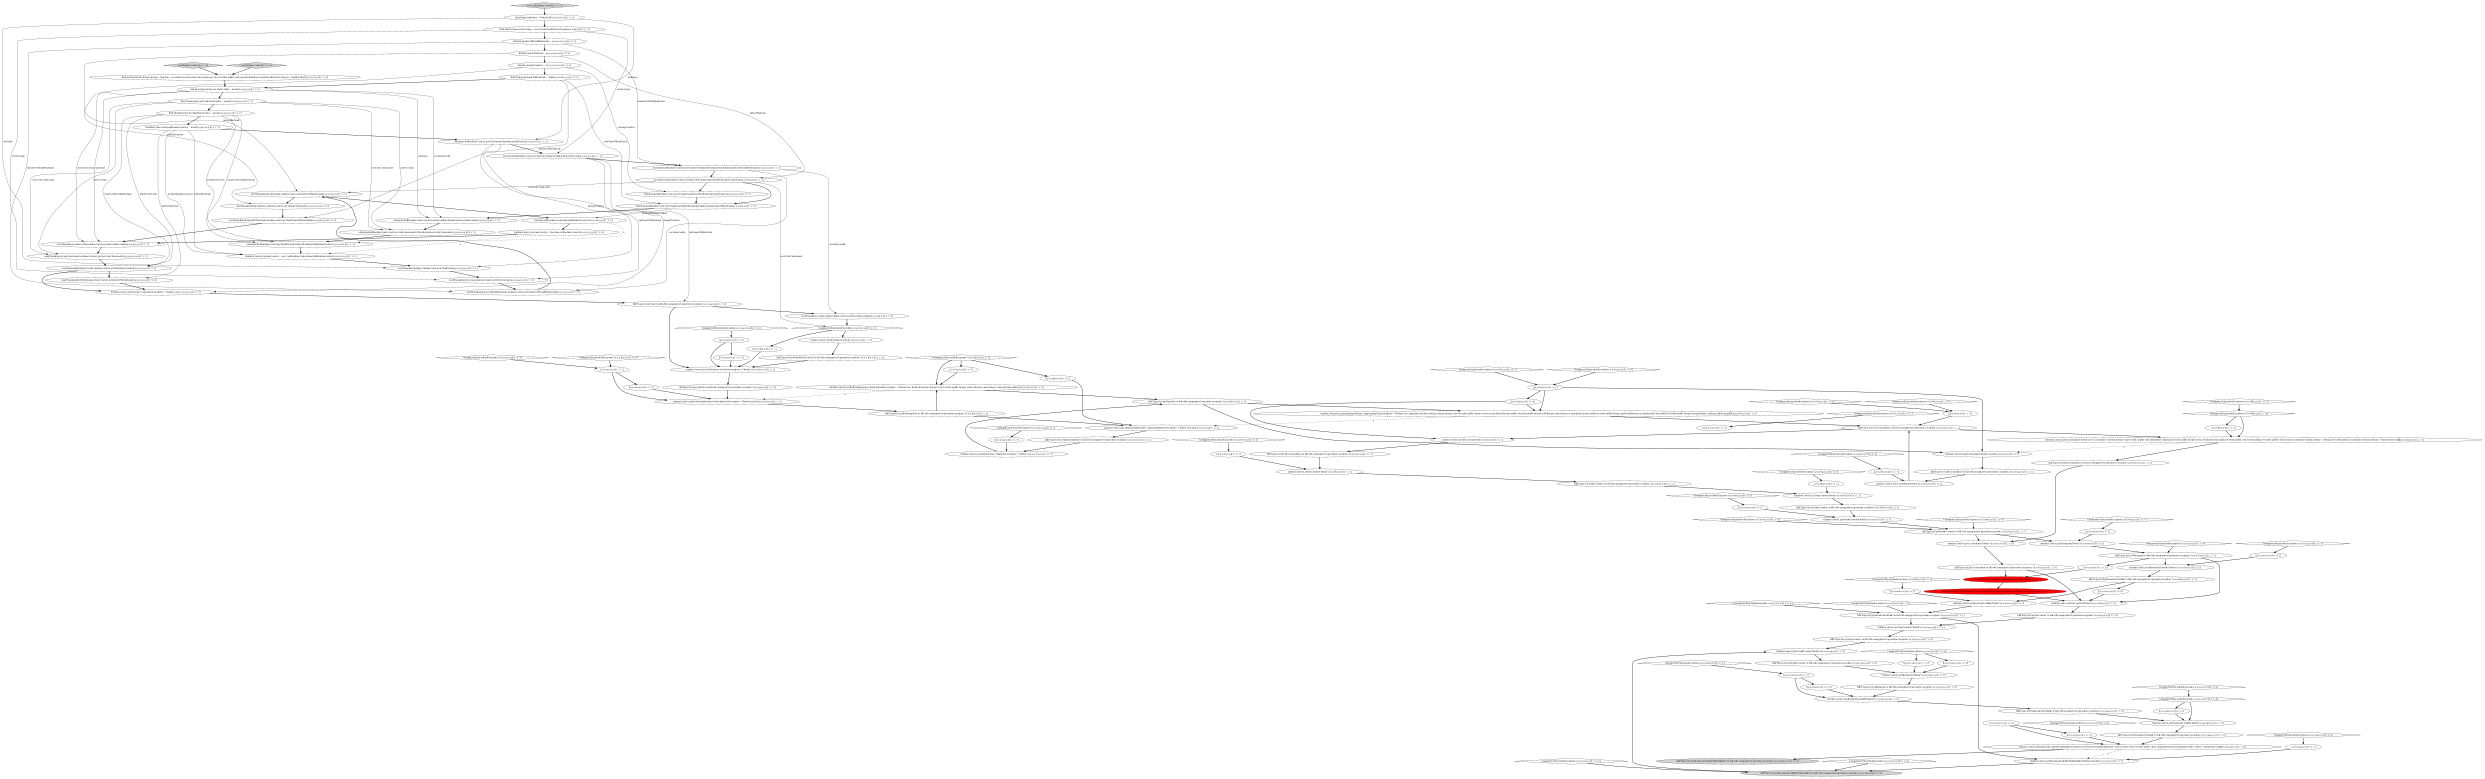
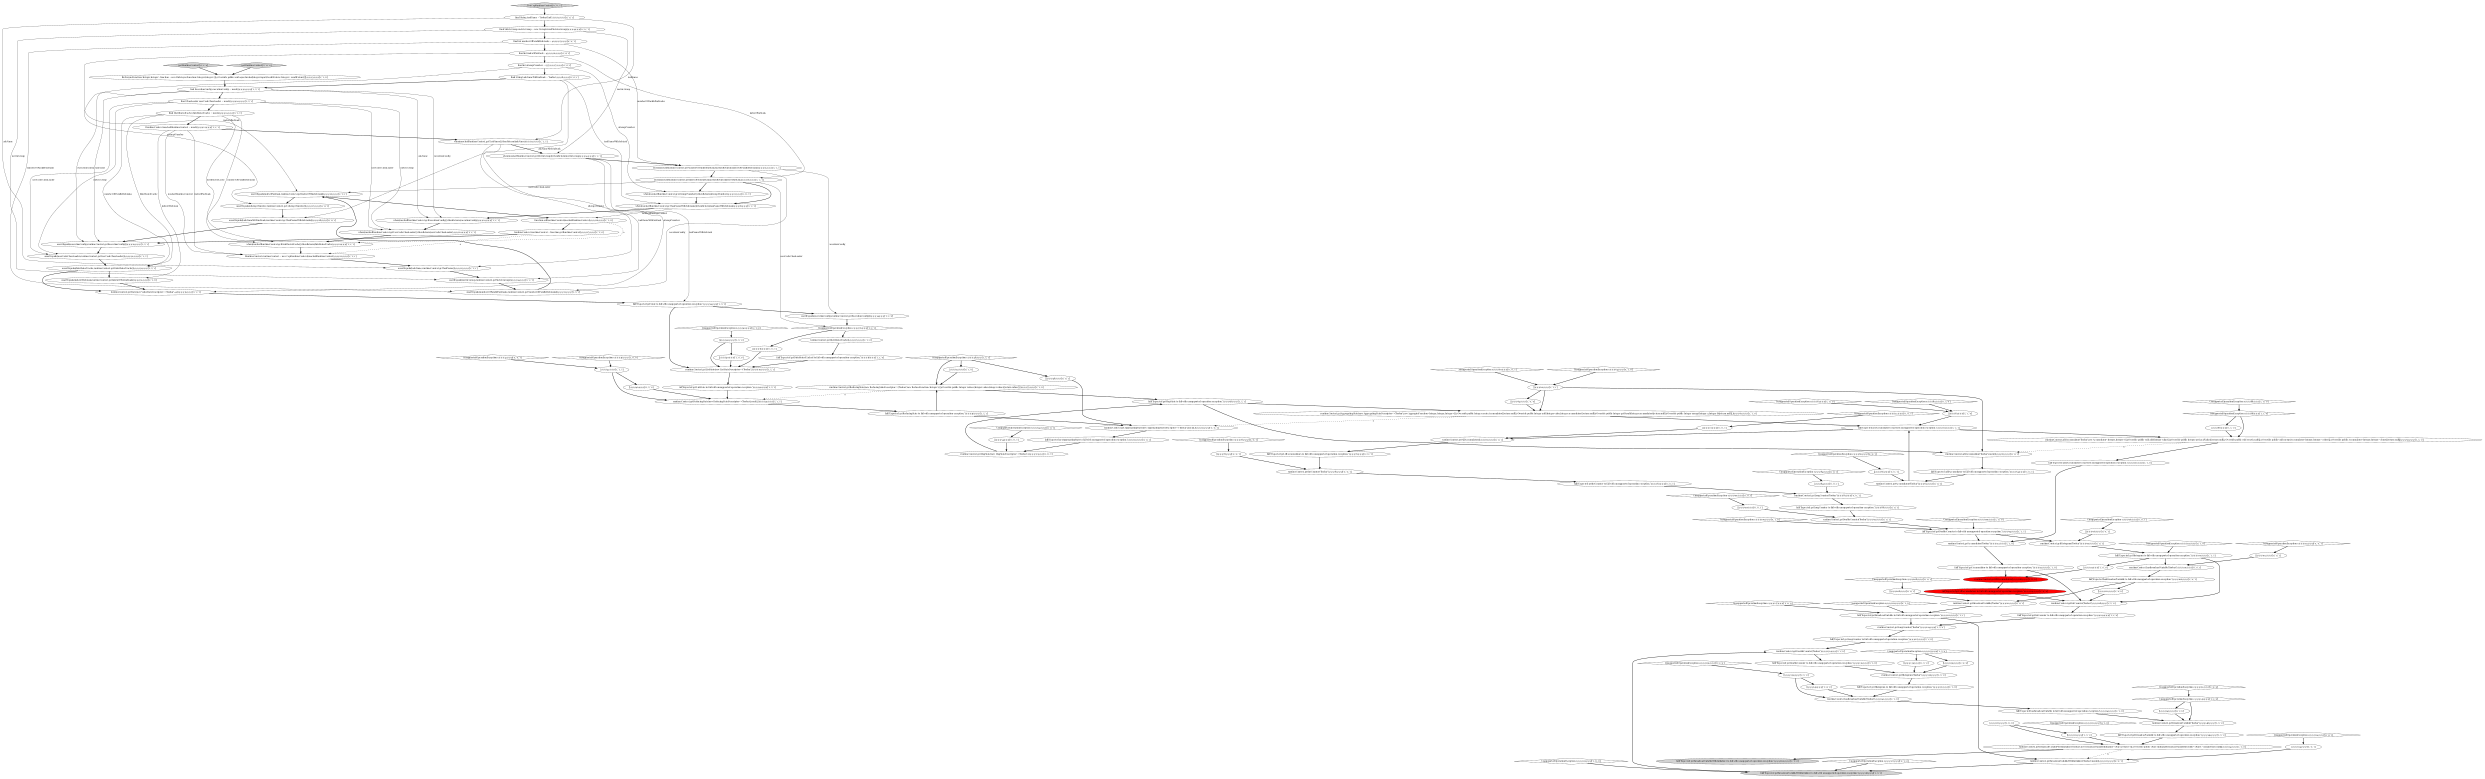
(1283, 406) -> (1603, 433)
